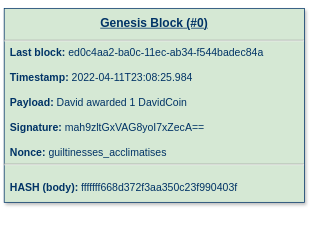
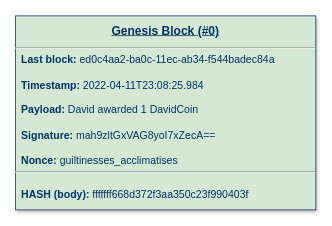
(154, 105) -> (165, 113)
